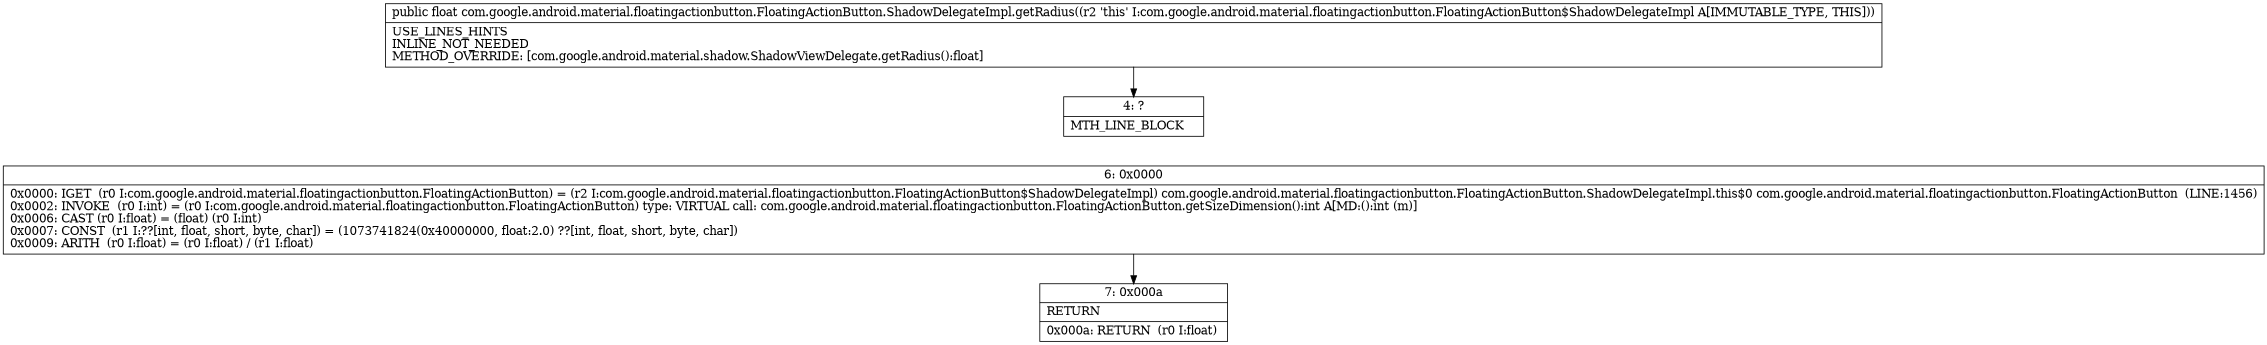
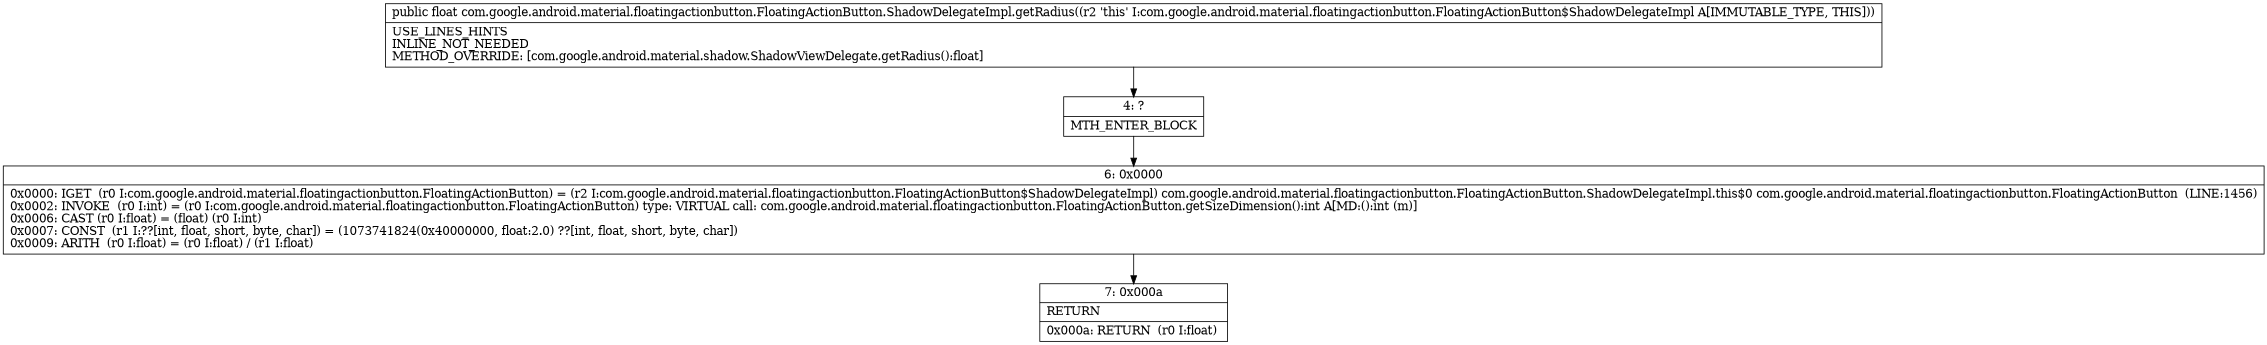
(1127, 126) -> (1134, 126)
none -> (1134, 147)
